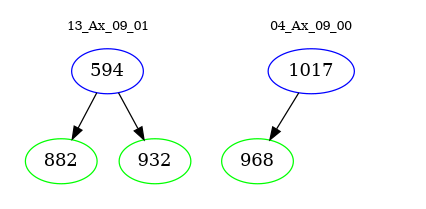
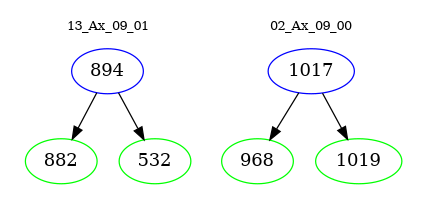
(311, 27) -> (311, 27)
(108, 71) -> (108, 71)
(155, 161) -> (155, 161)
none -> (359, 161)
